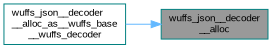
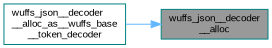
(65, 24) -> (65, 24)
